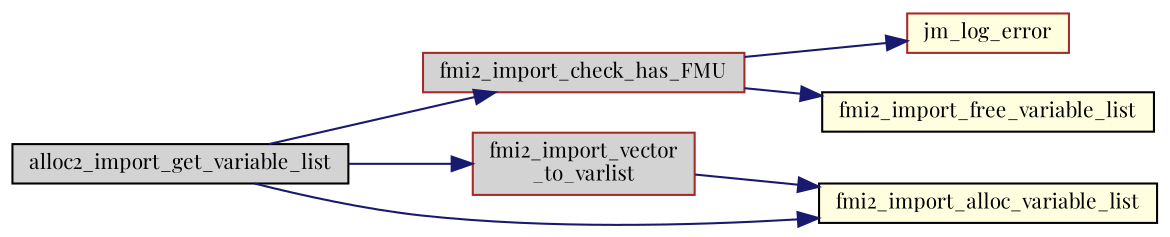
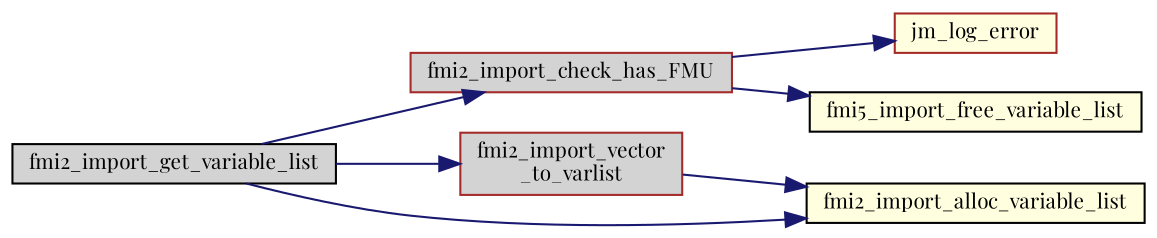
(988, 112) -> (976, 112)
(180, 164) -> (174, 164)
